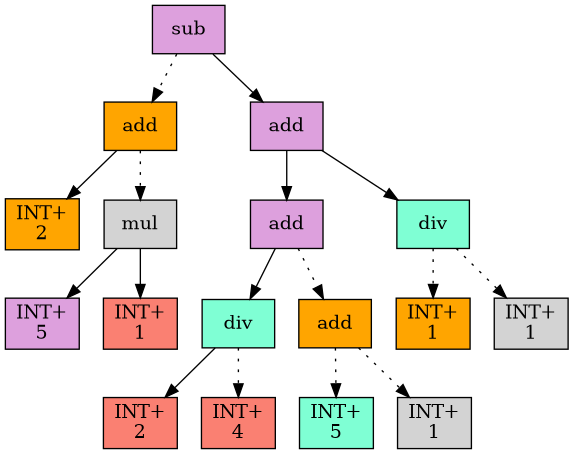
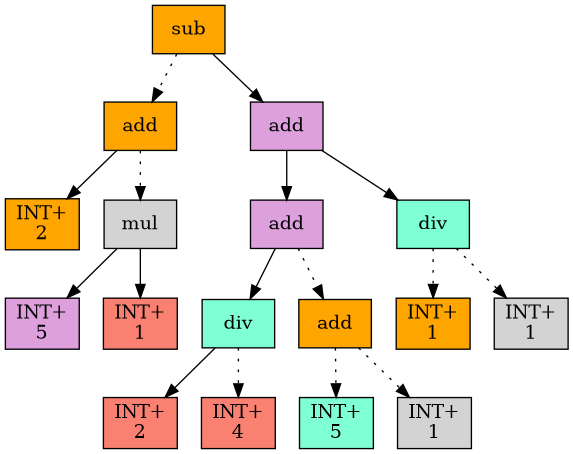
(189, 30) -> (189, 30)
